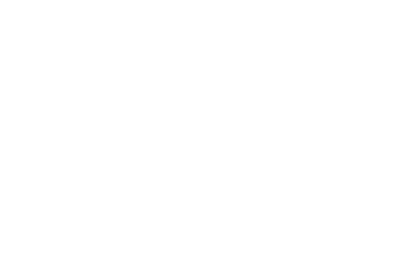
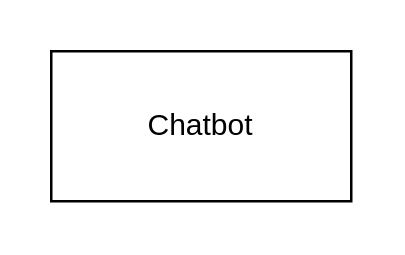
none -> (201, 126)
